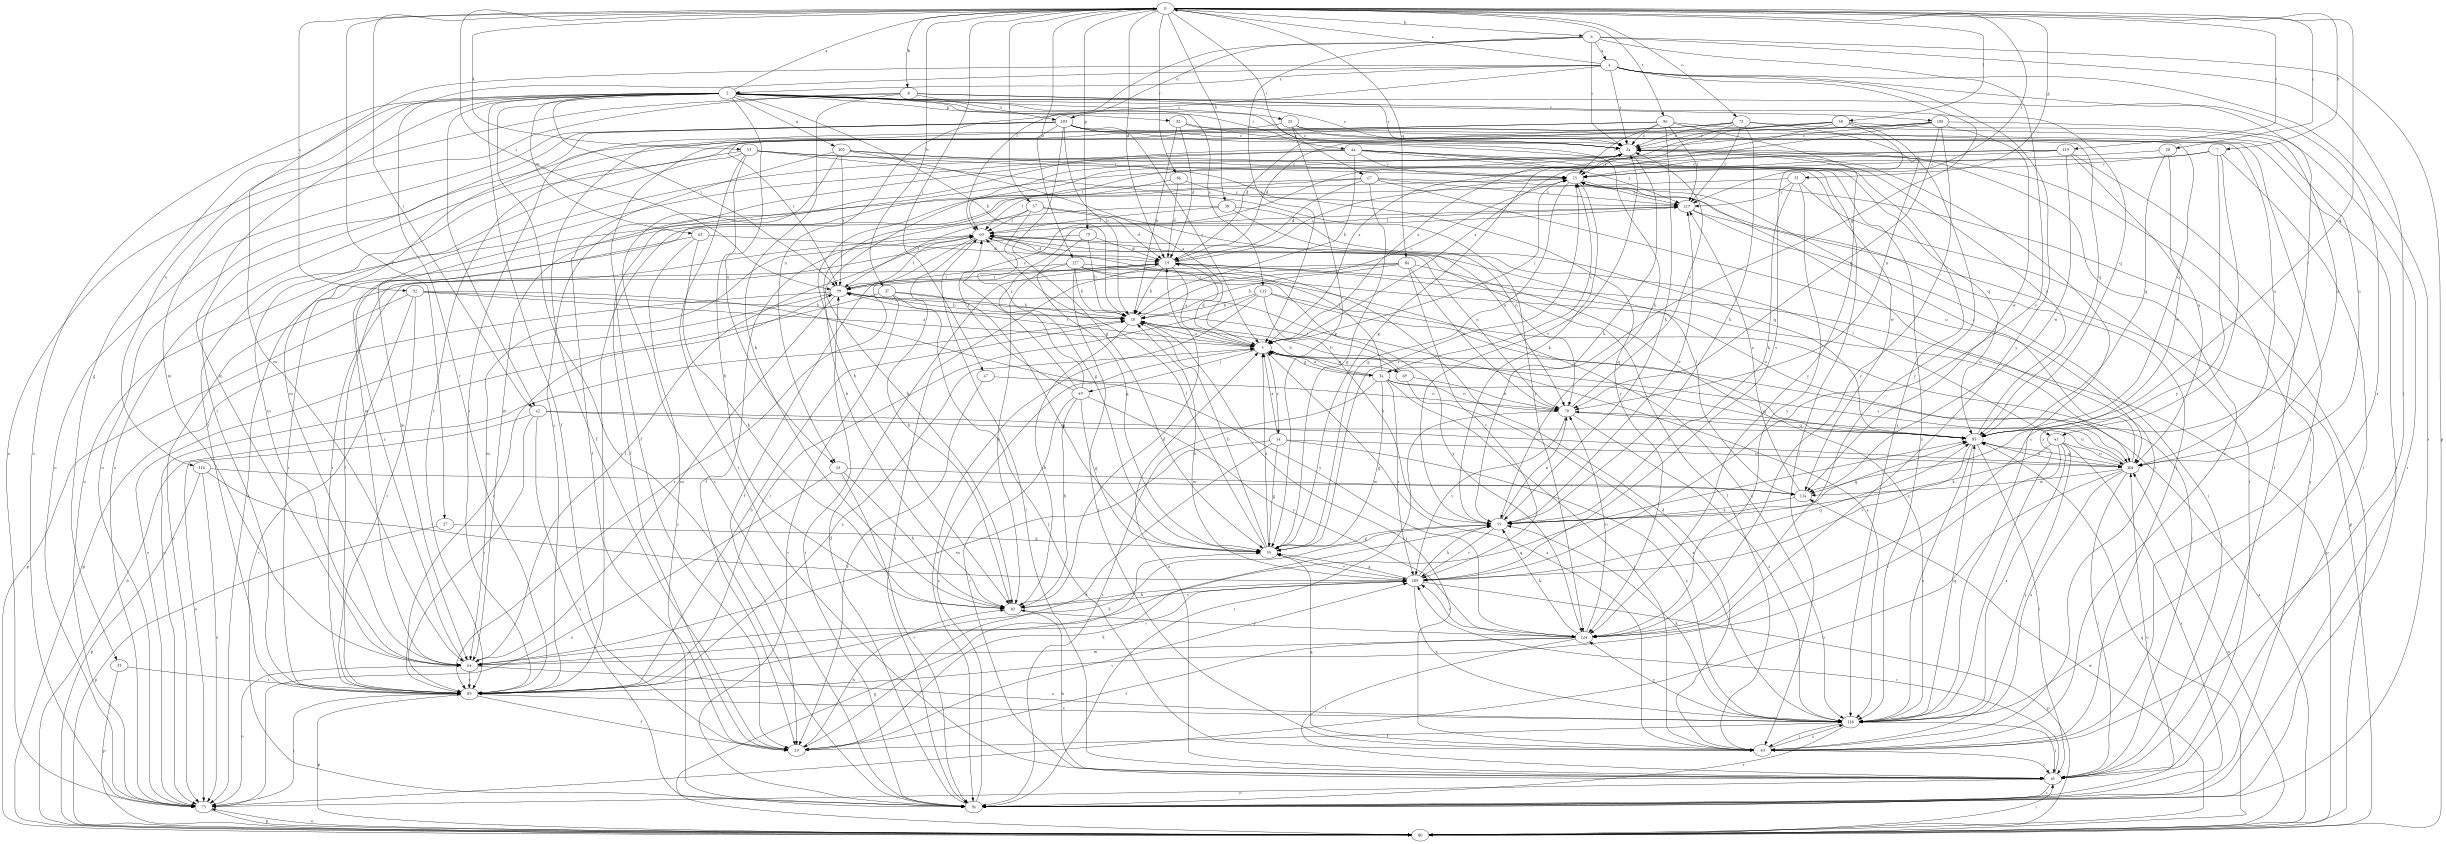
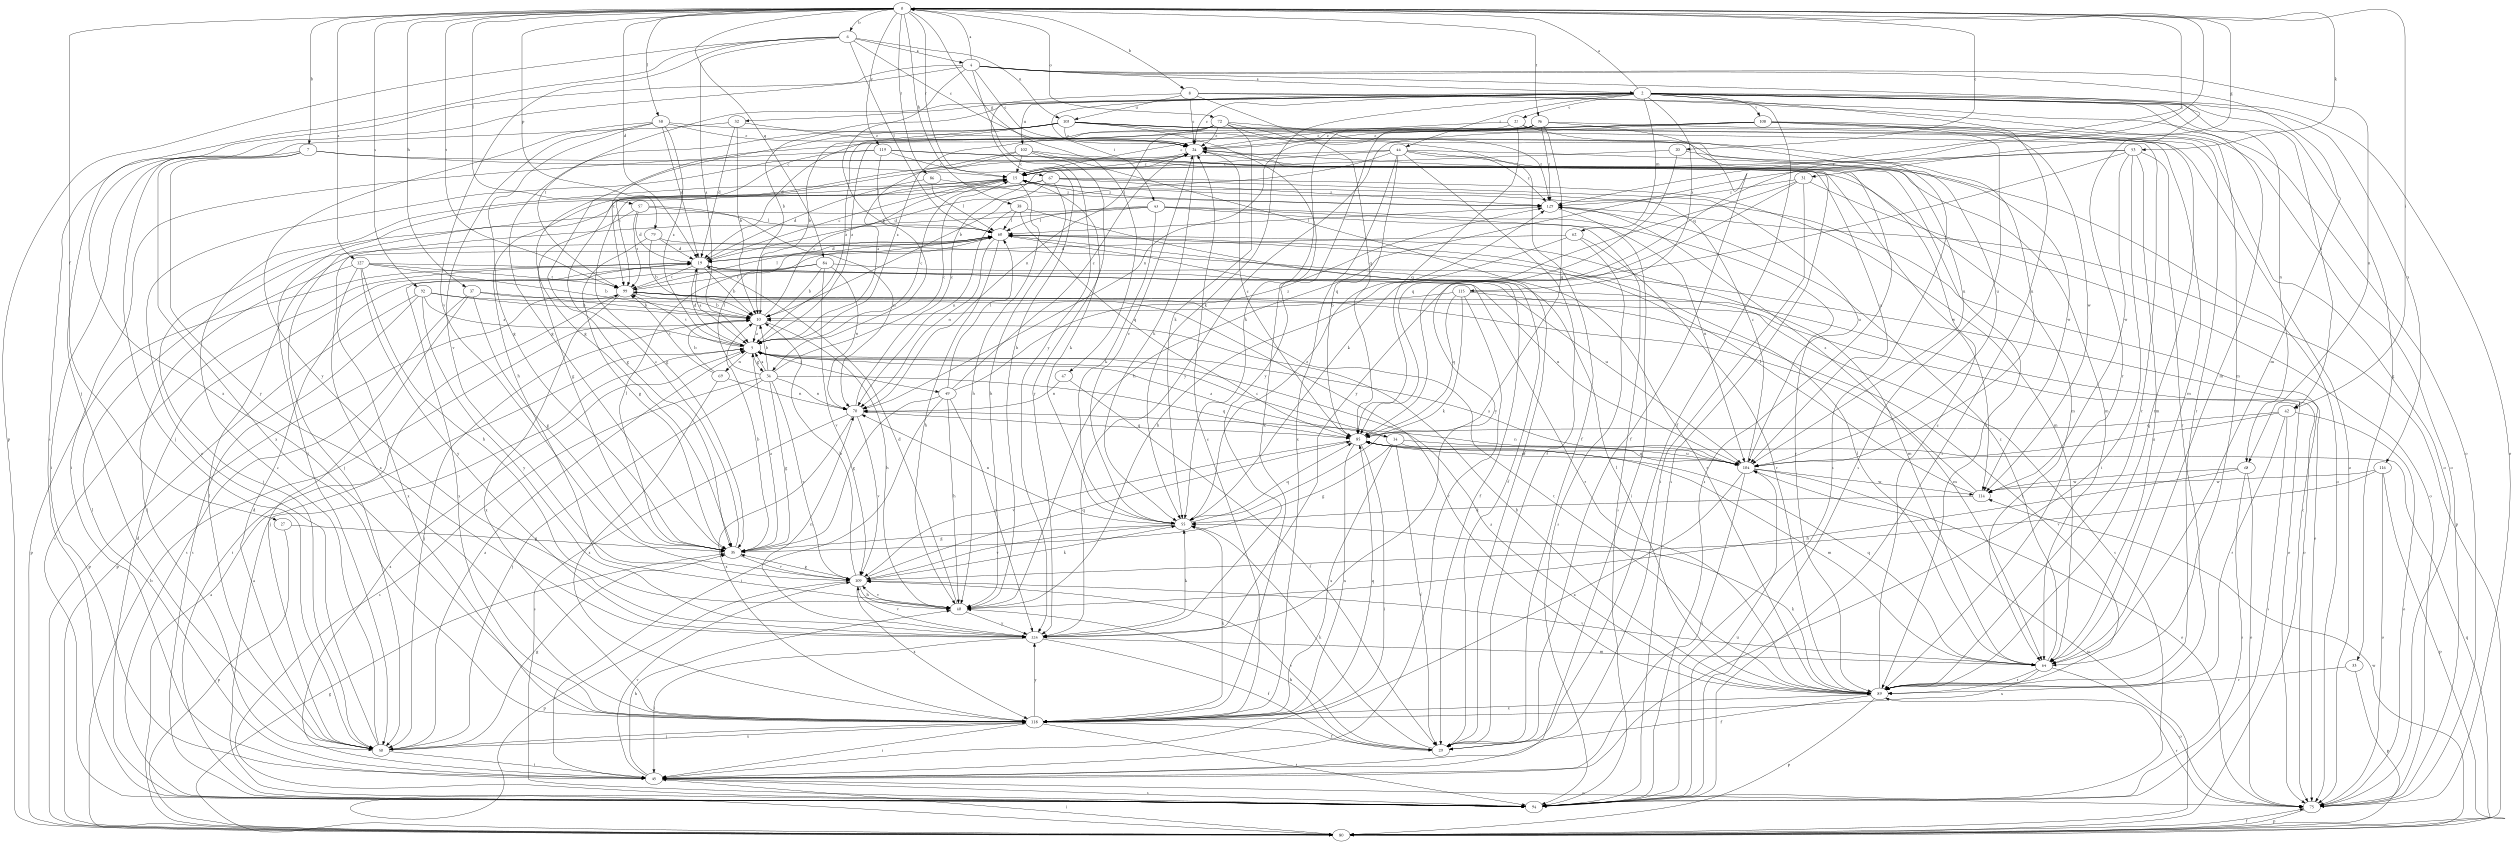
(1533, 272) -> (1046, 217)
(312, 821) -> (2247, 821)
